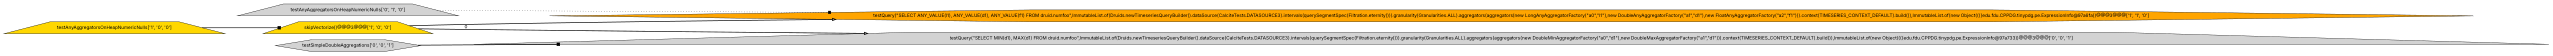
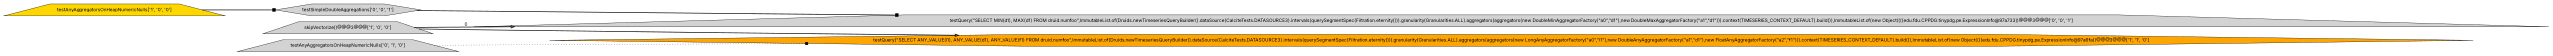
(240, 28) -> (237, 10)
(348, 28) -> (348, 28)
